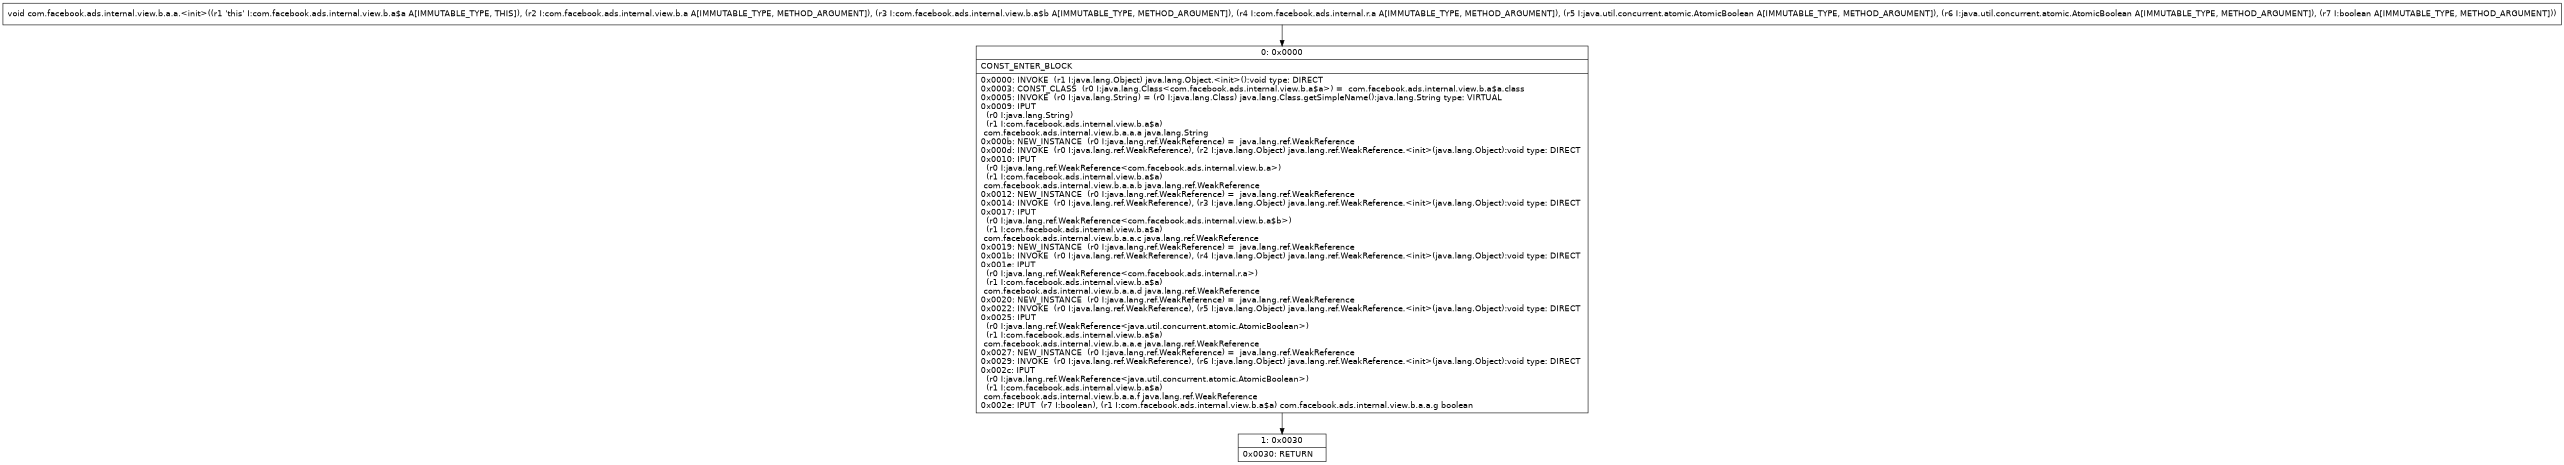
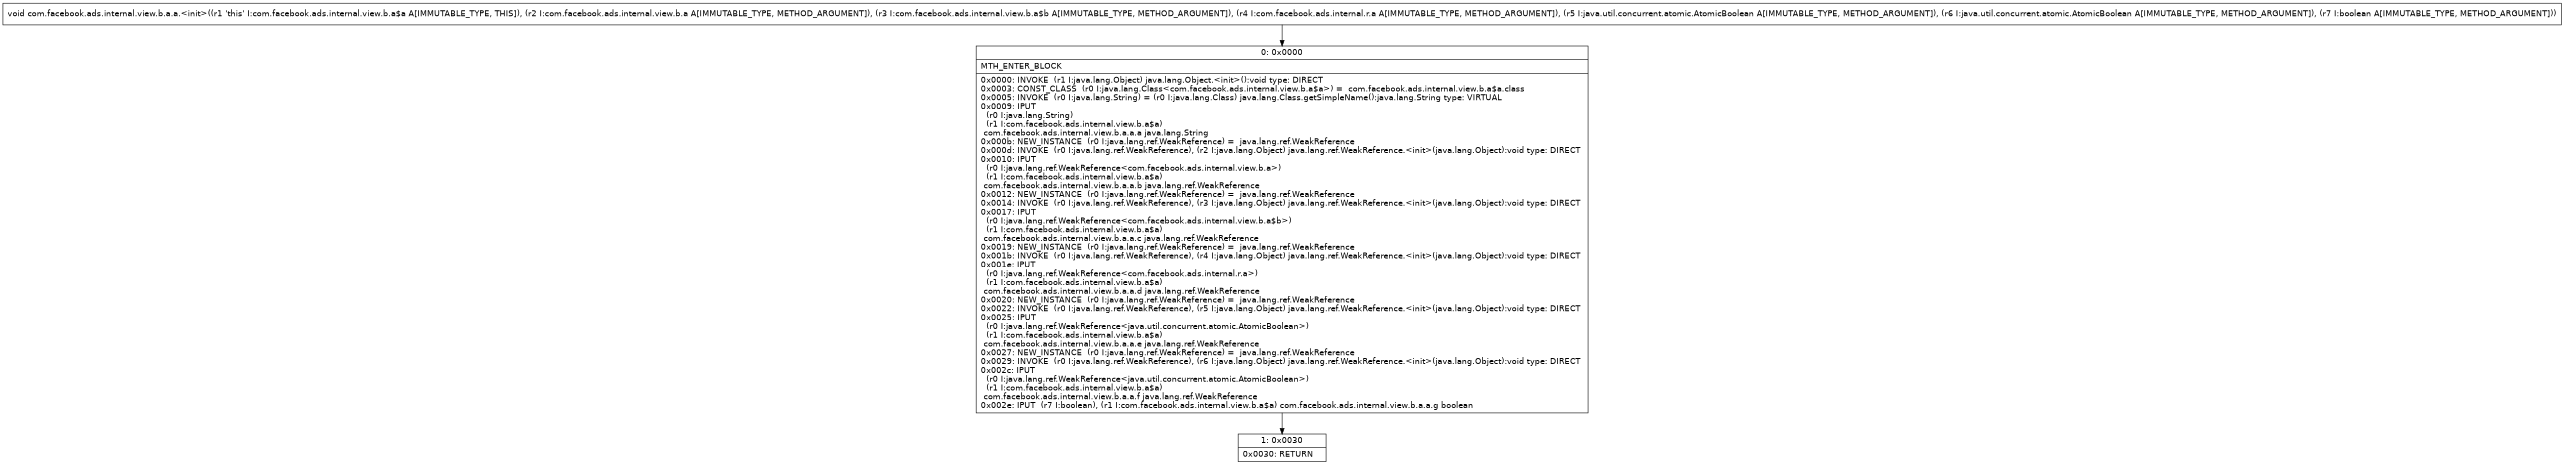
(1027, 66) -> (1022, 66)
